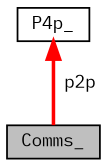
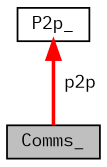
(53, 25) -> (53, 25)
